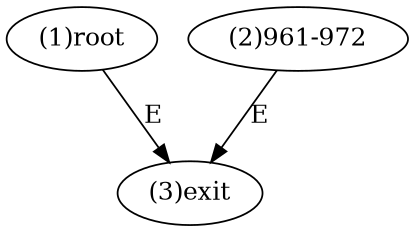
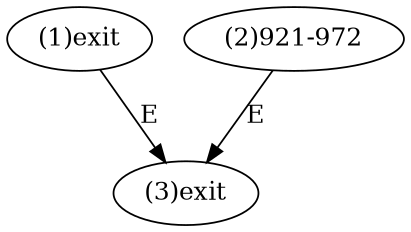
(82, 39) -> (80, 39)
(298, 39) -> (294, 39)
